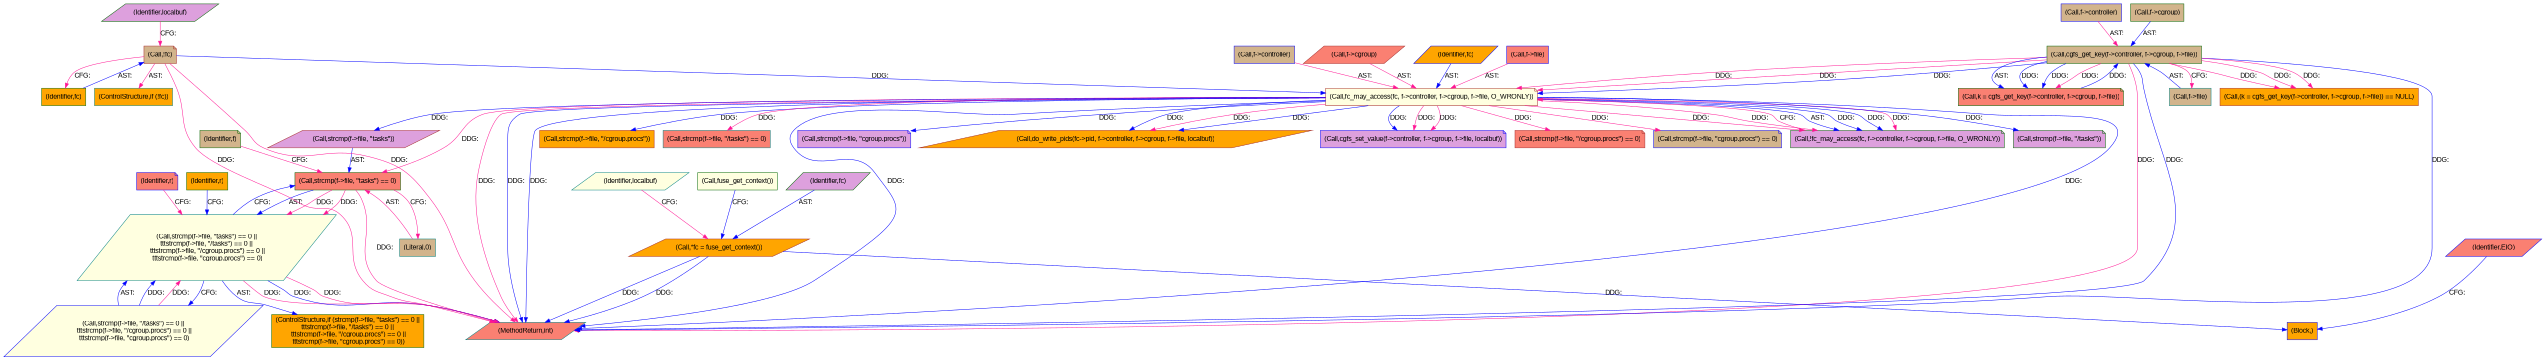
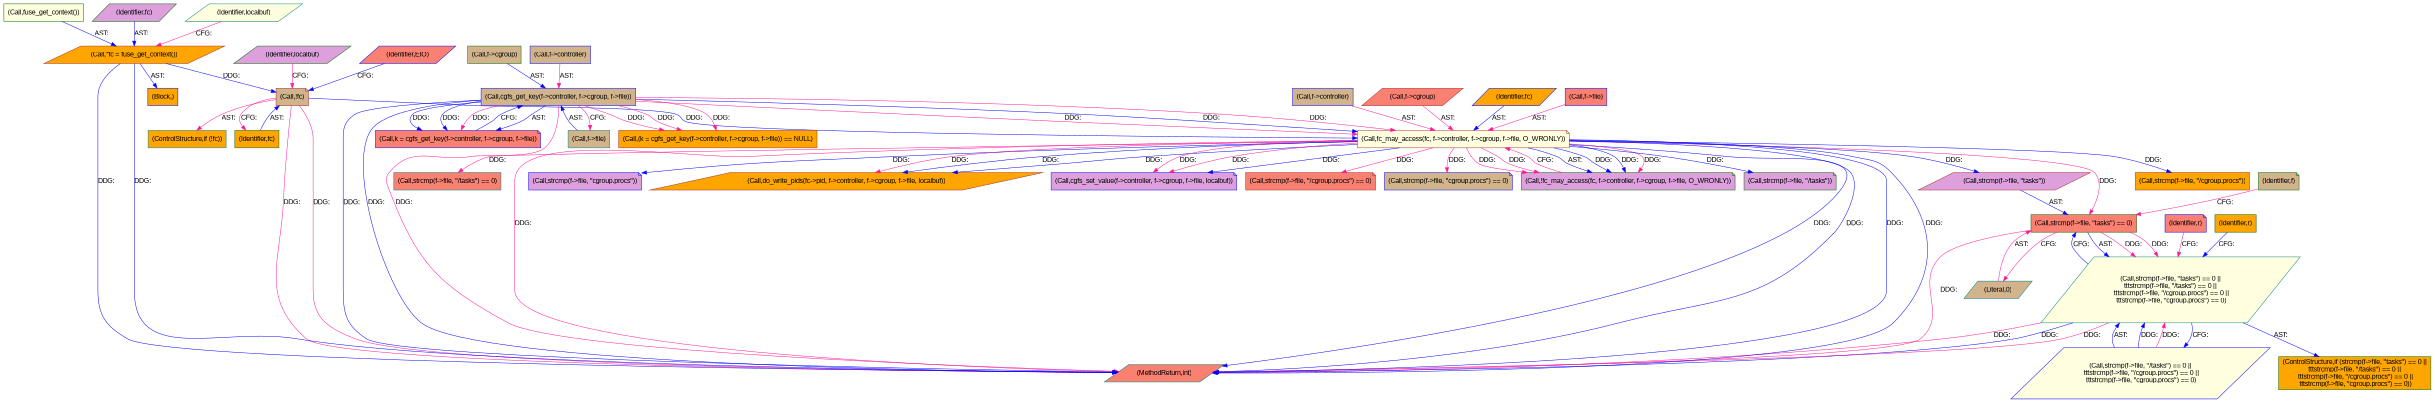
(2124, 55) -> (558, 97)
(2119, 76) -> (510, 118)
none -> (219, 77)
(2041, 97) -> (458, 139)
(741, 202) -> (103, 34)
(418, 248) -> (1998, 290)
(1615, 293) -> (159, 76)
(2412, 308) -> (349, 76)
